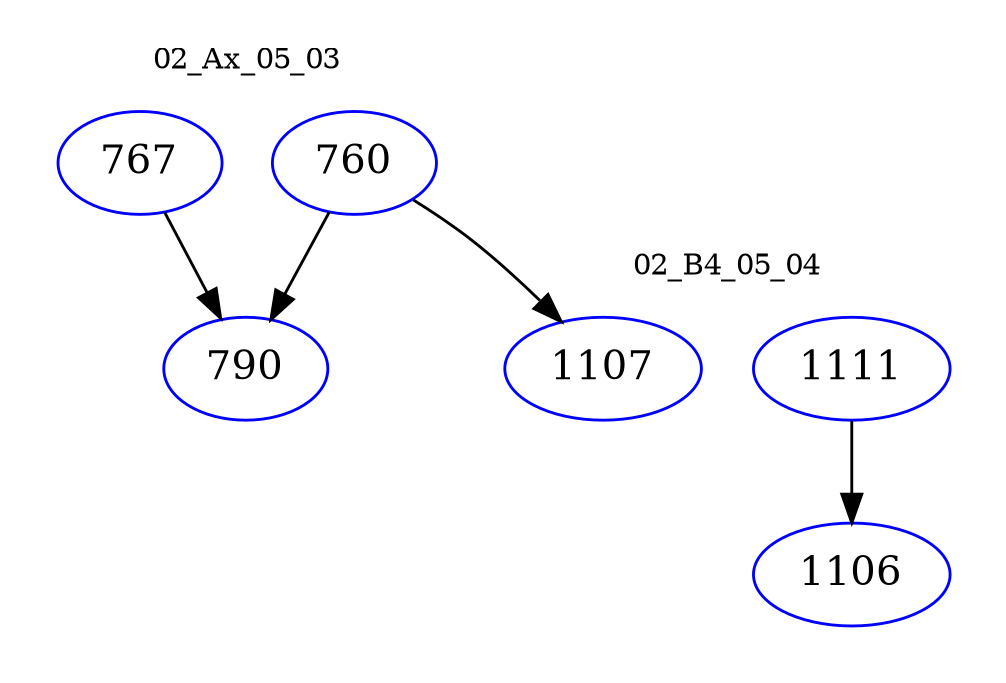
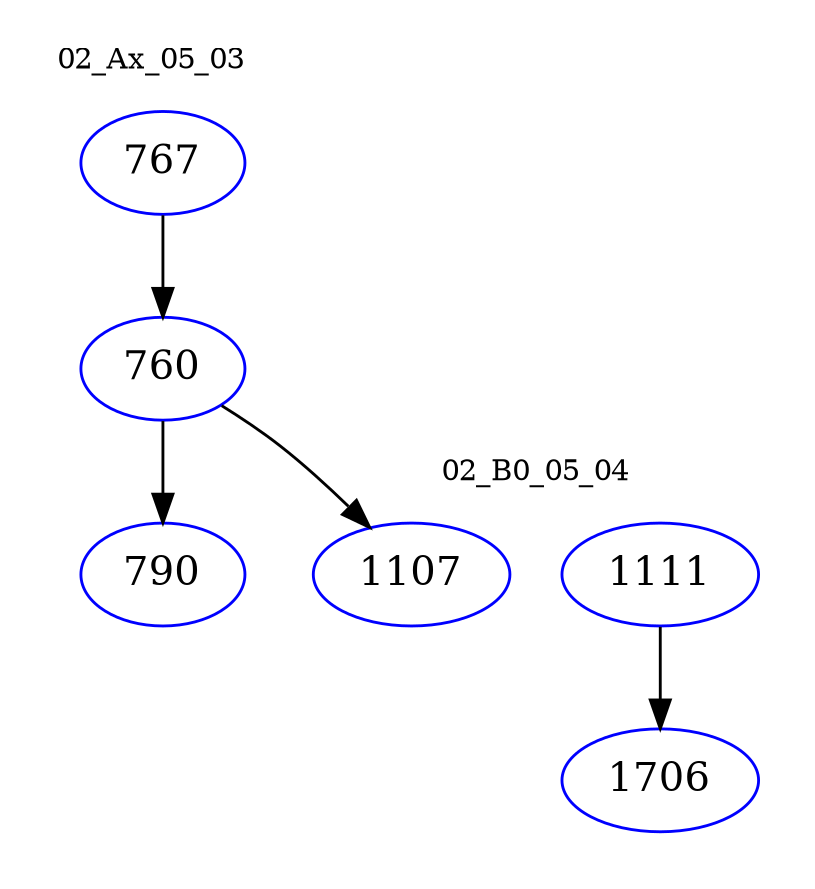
(186, 252) -> (163, 252)
(727, 267) -> (536, 473)
(852, 575) -> (660, 780)
